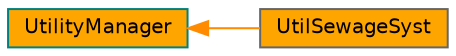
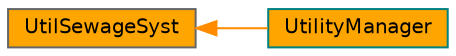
(234, 28) -> (242, 28)
